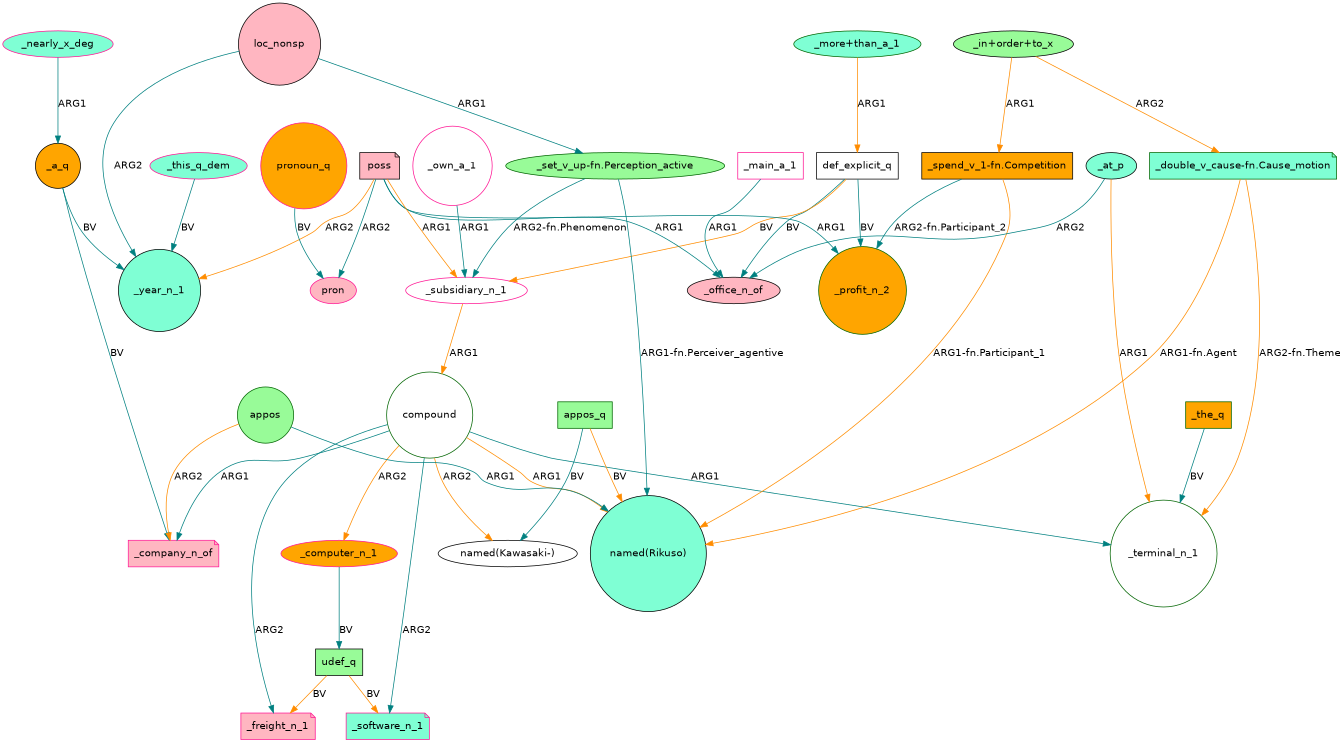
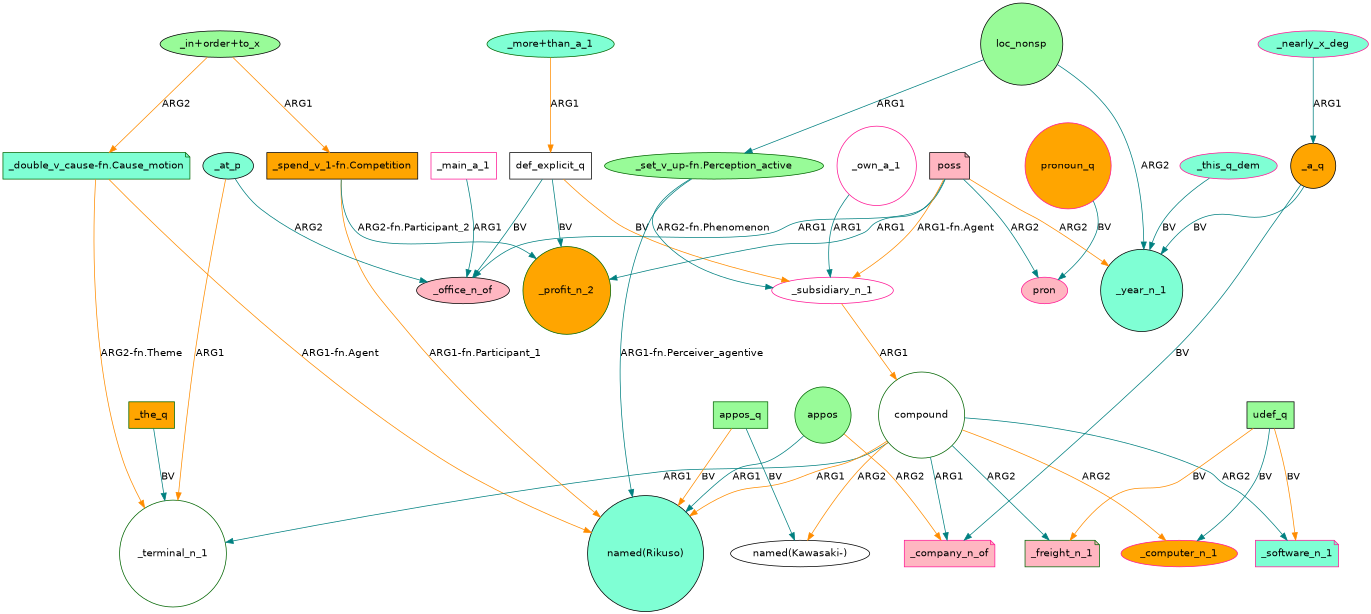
(280, 44) -> (1022, 44)
(437, 228) -> (956, 228)
(339, 604) -> (1249, 490)
(278, 726) -> (1062, 554)
